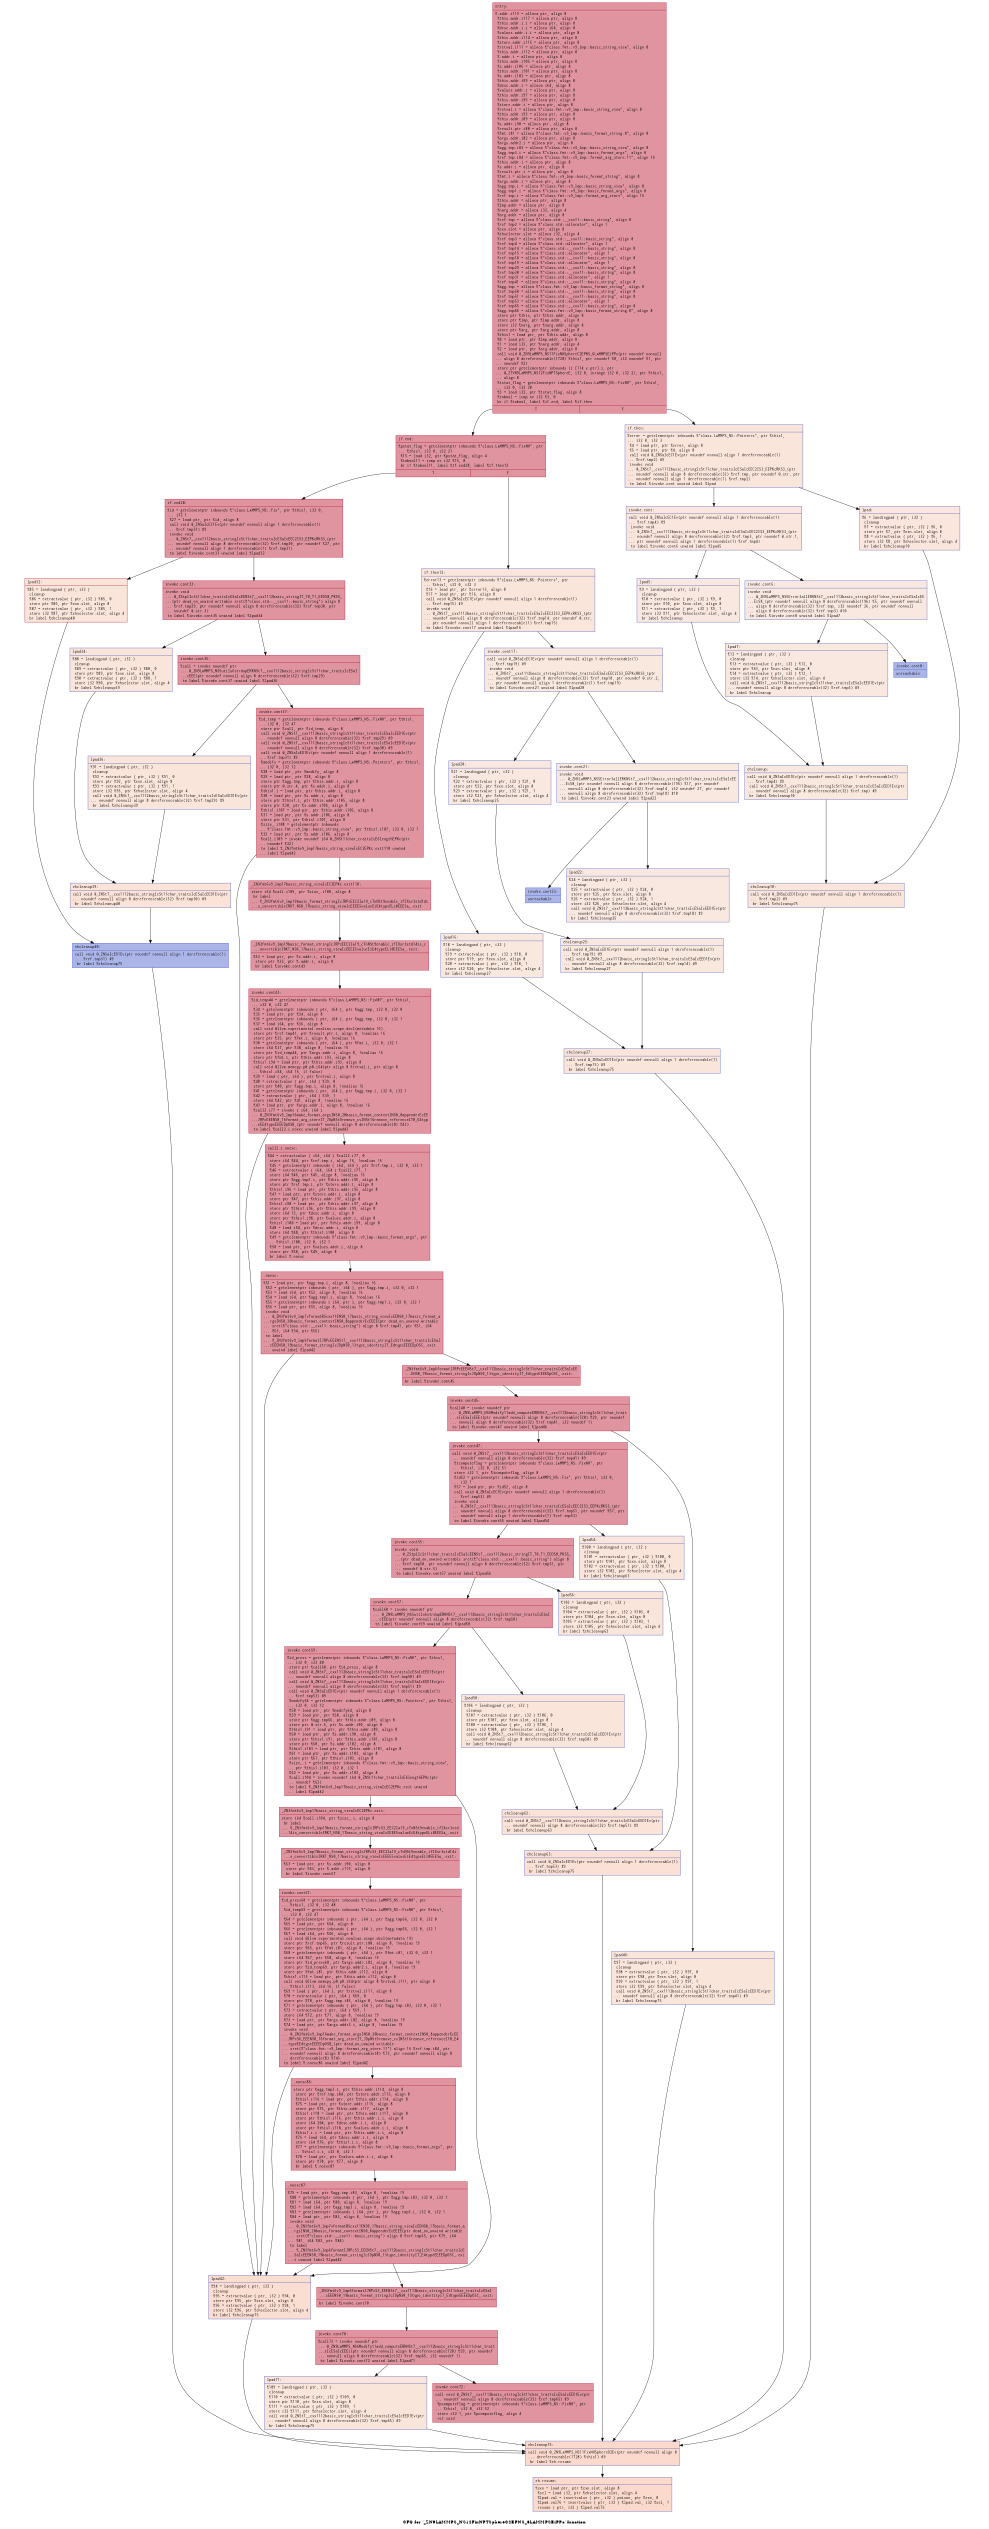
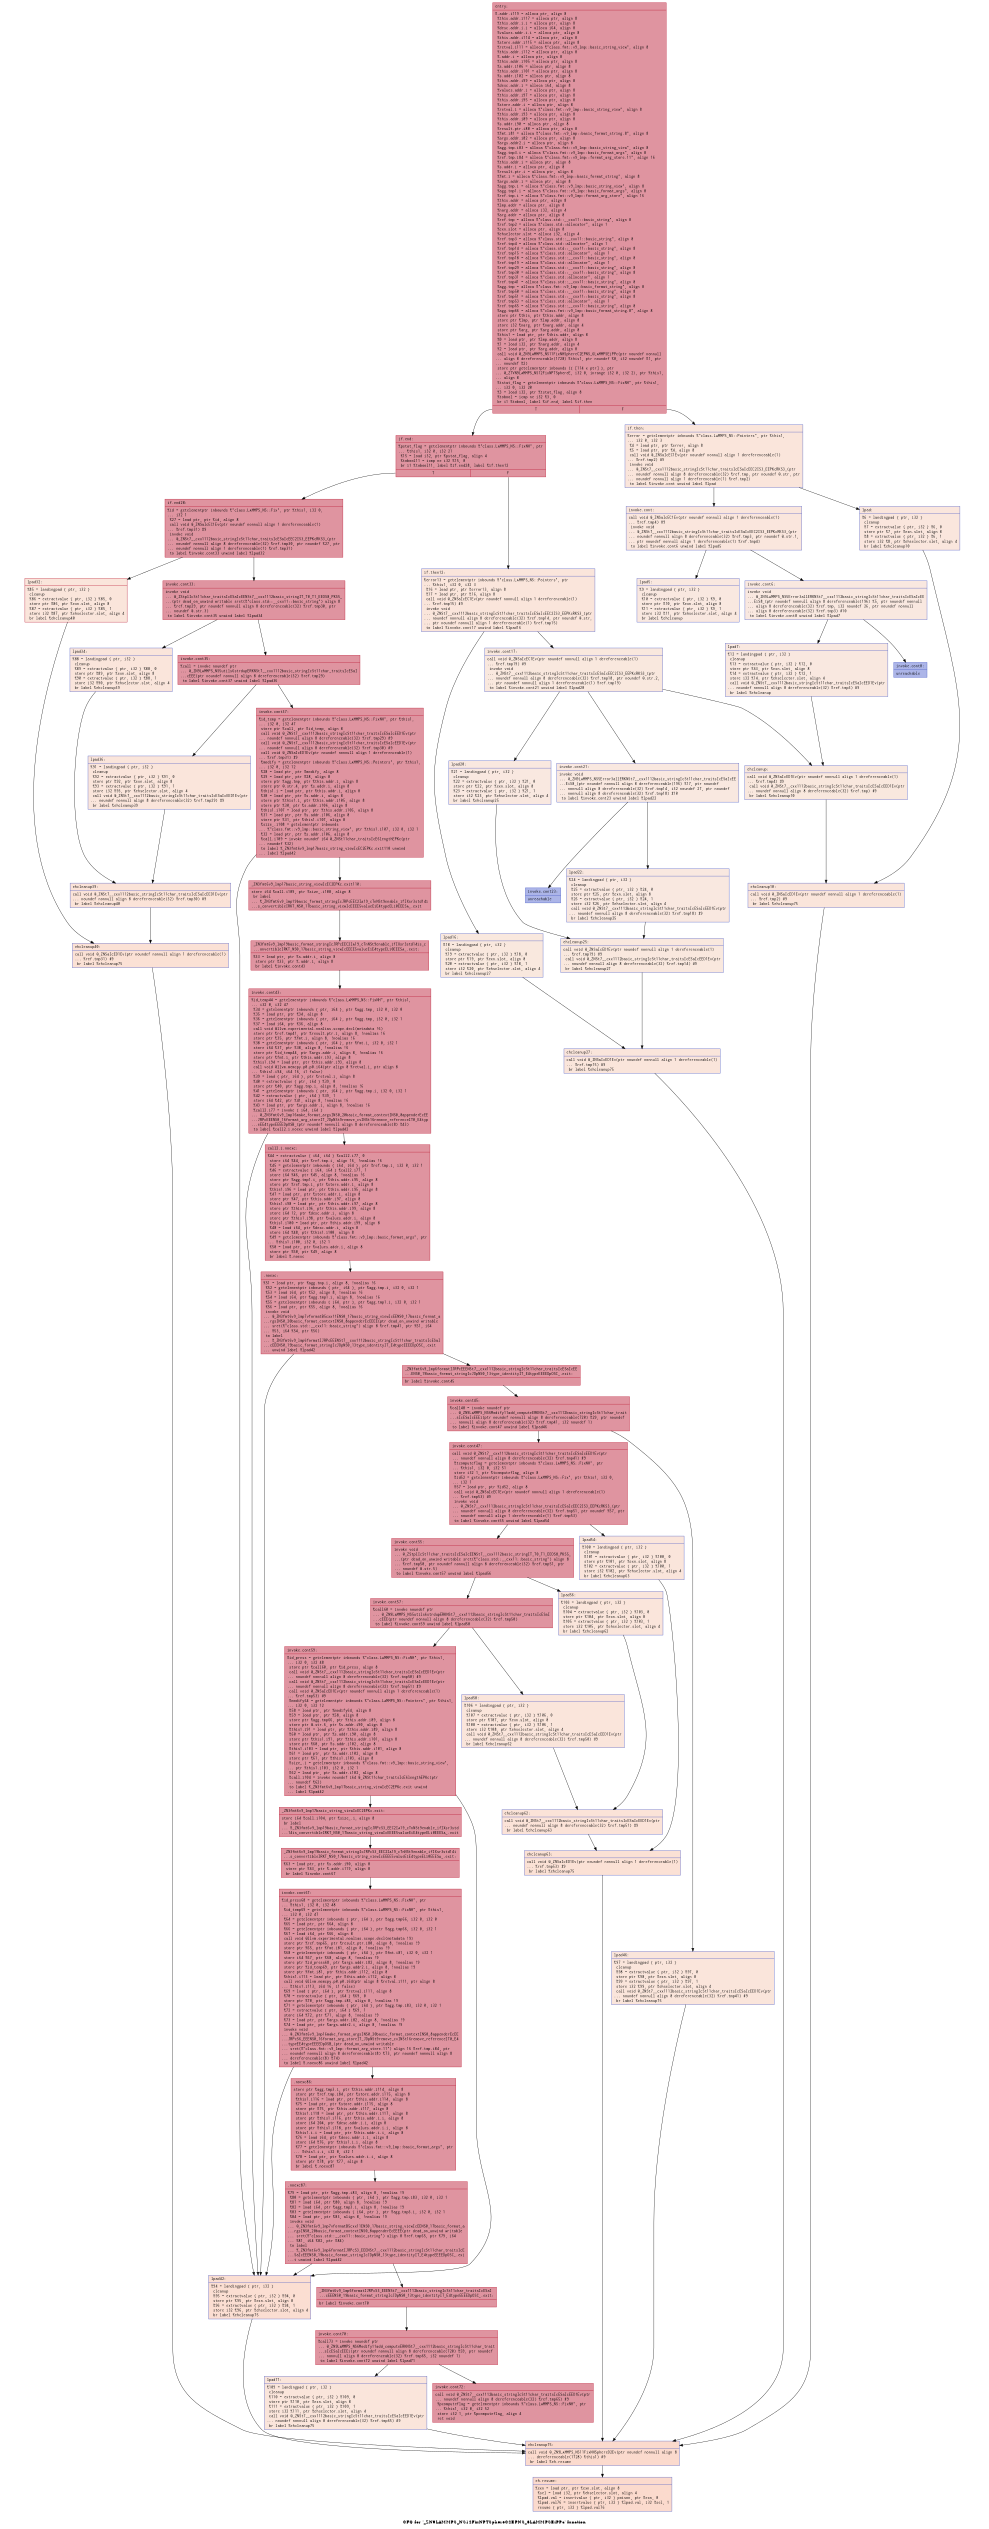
(733, 704) -> (745, 710)
none -> (645, 929)
(150, 955) -> (150, 955)
